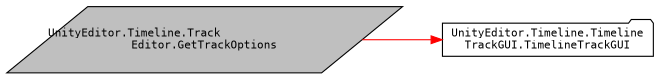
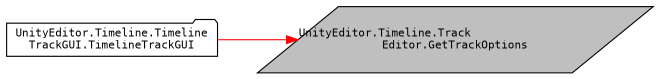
(397, 40) -> (252, 40)
